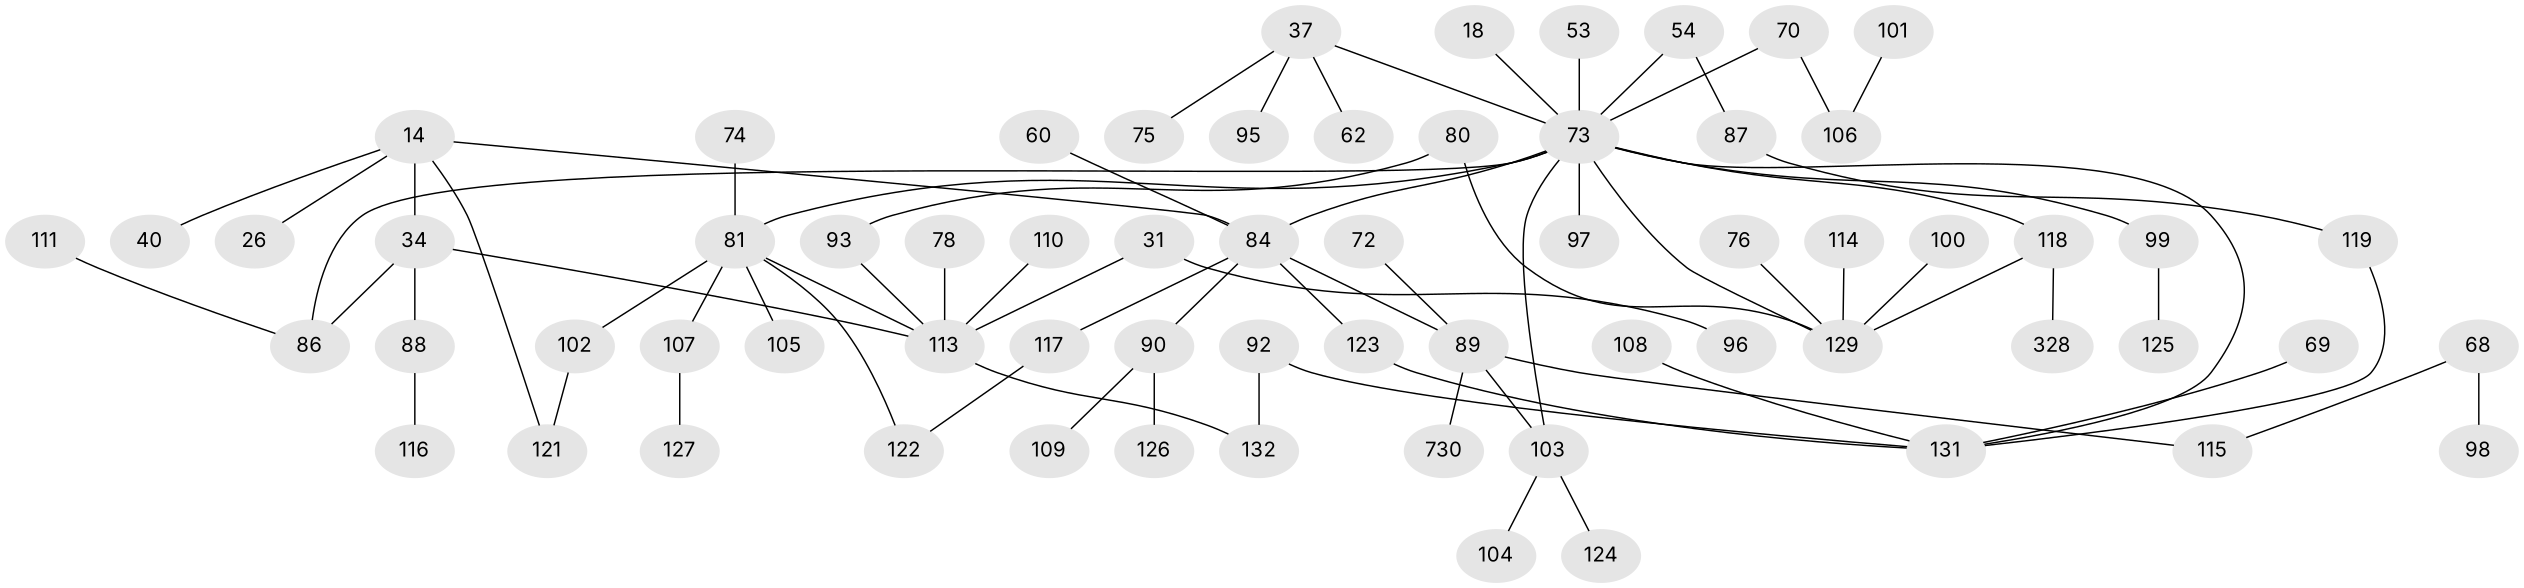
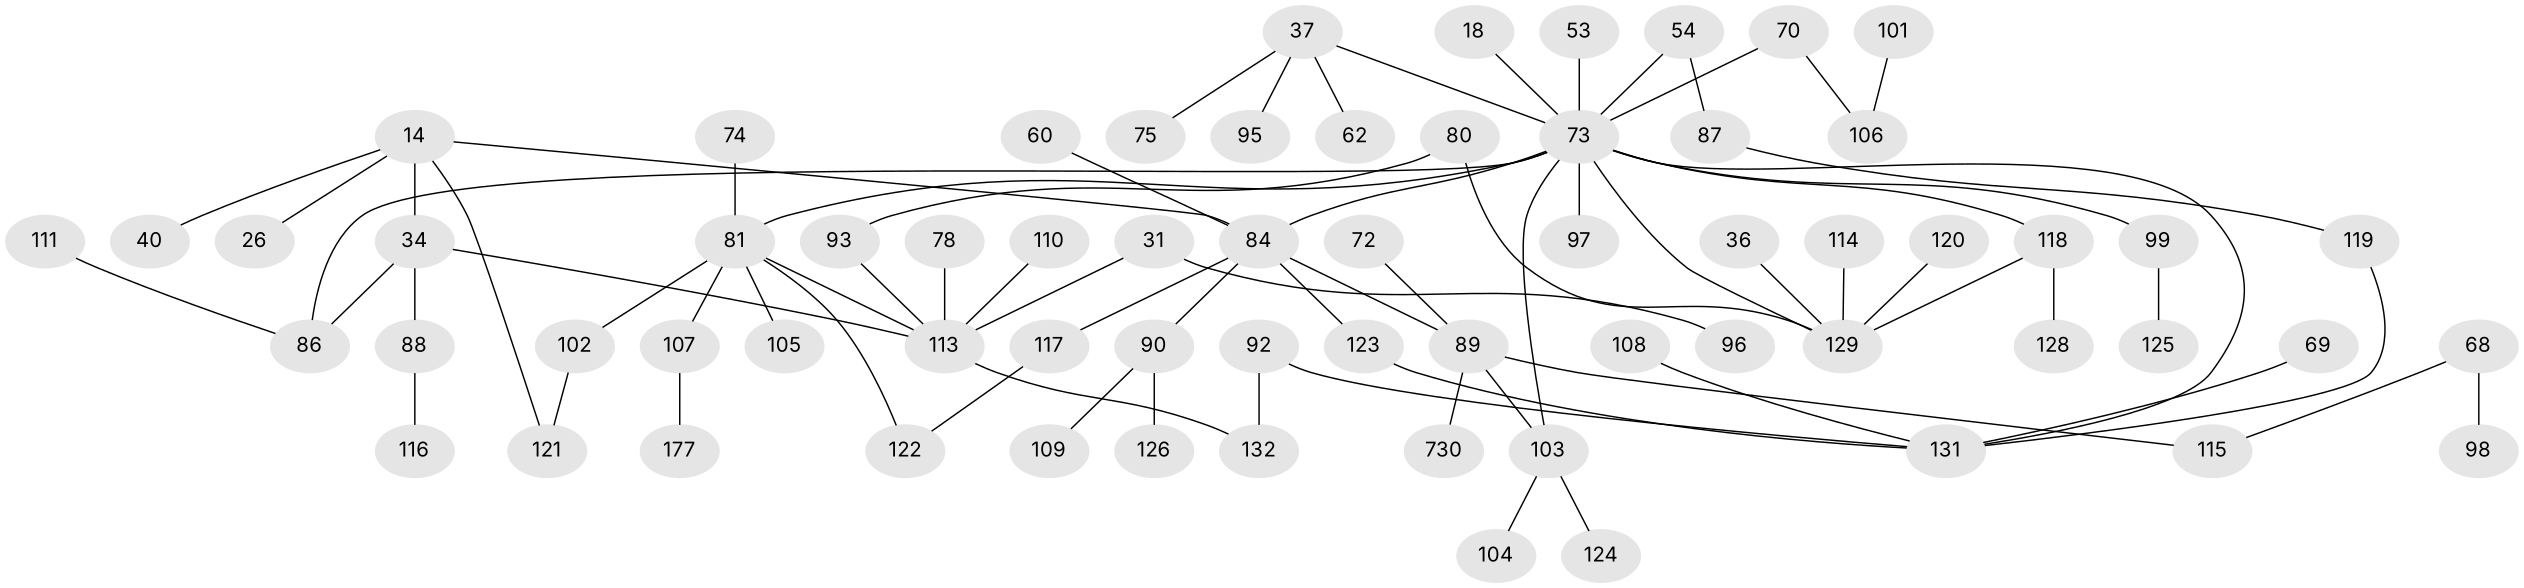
(1739, 242) -> (1739, 242)
(1949, 242) -> (1949, 242)
(2052, 346) -> (2054, 346)
(680, 451) -> (680, 451)
